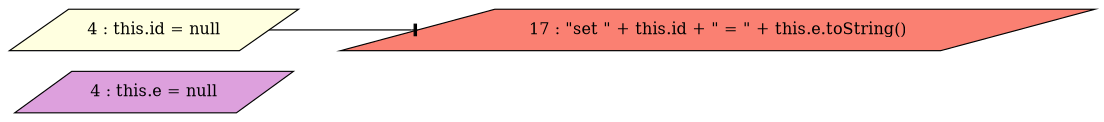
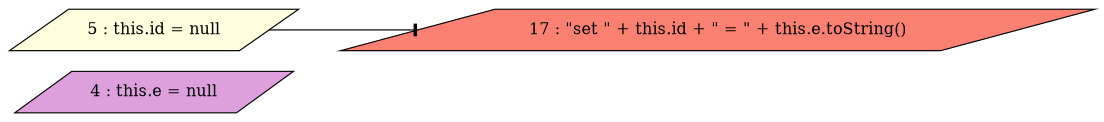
(154, 30) -> (154, 30)
